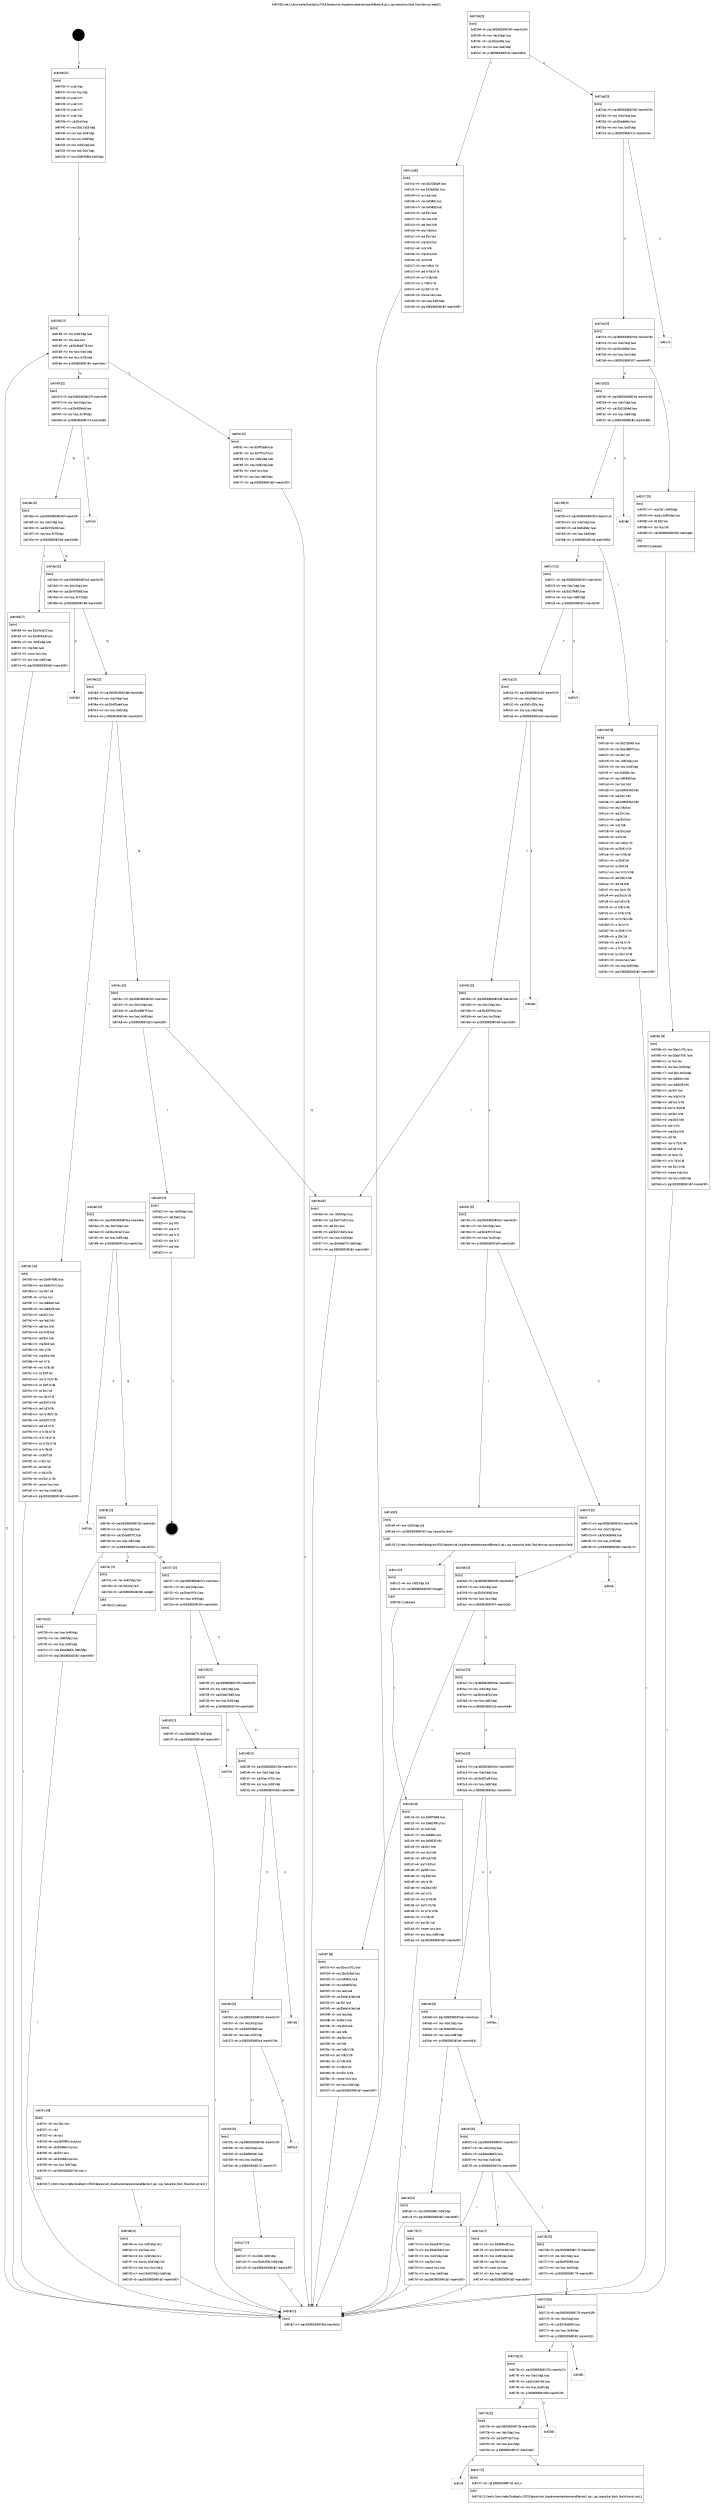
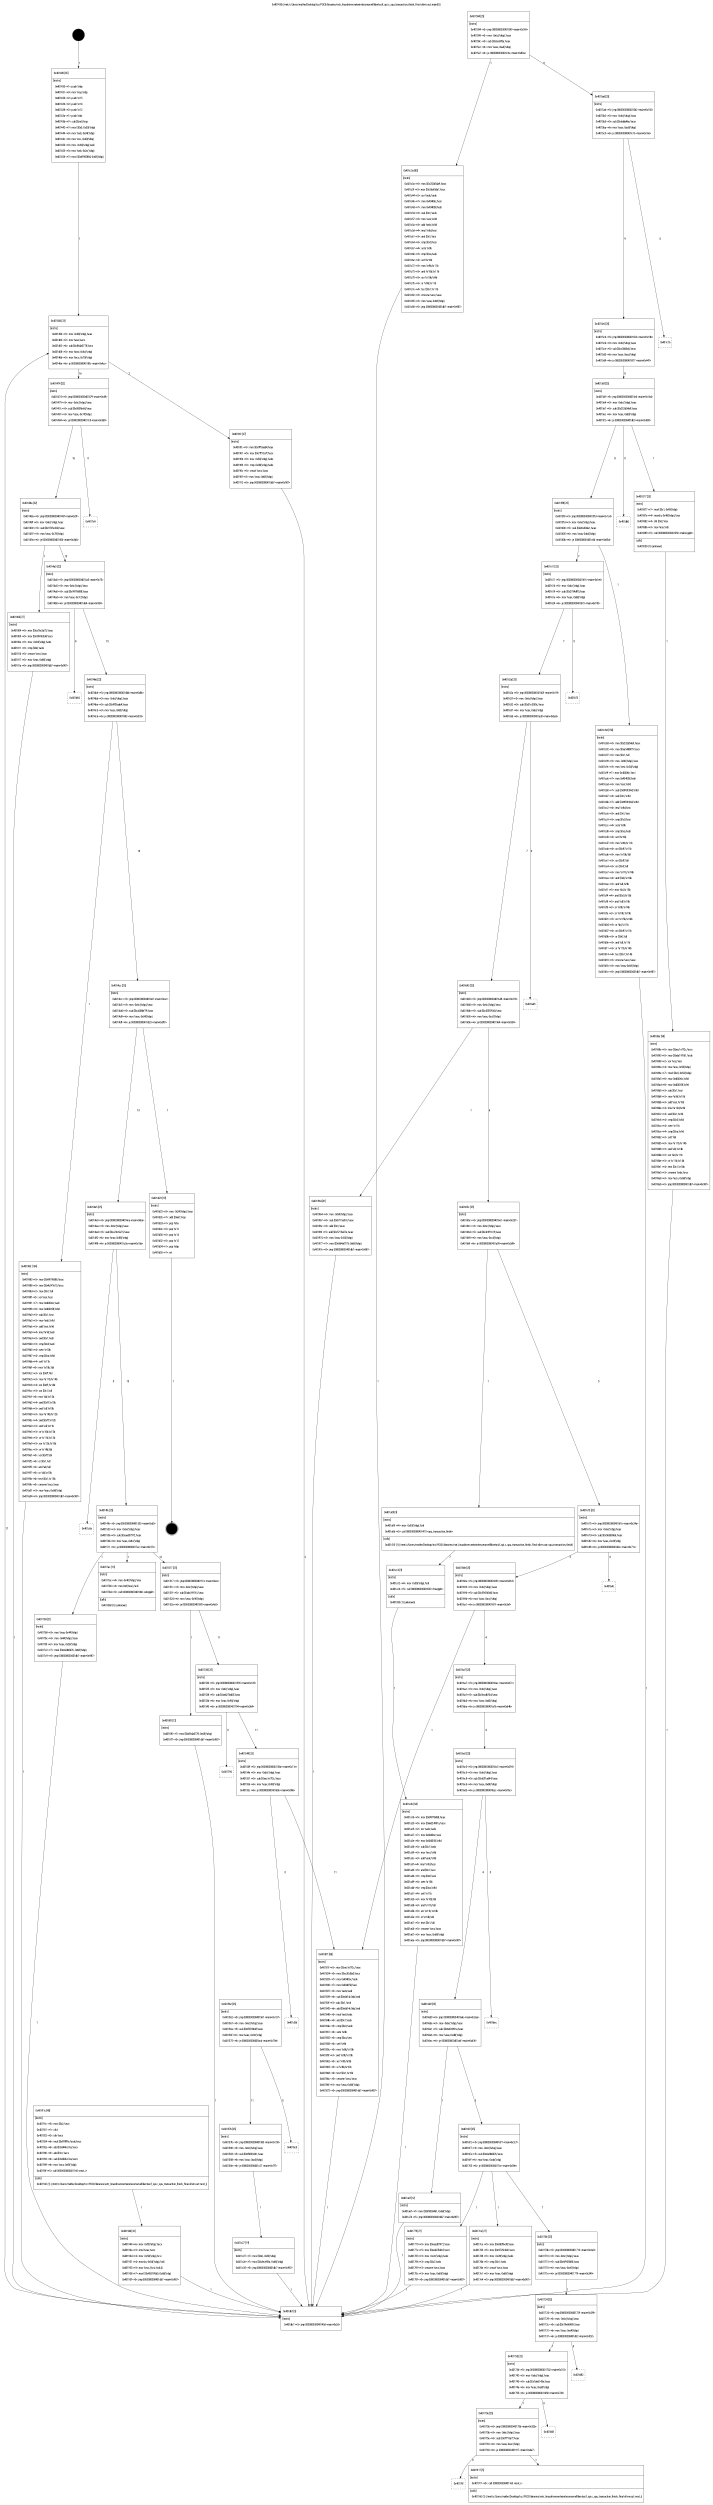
(668, 426) -> (643, 458)
(242, 1110) -> (128, 1114)
(259, 1897) -> (315, 1874)
